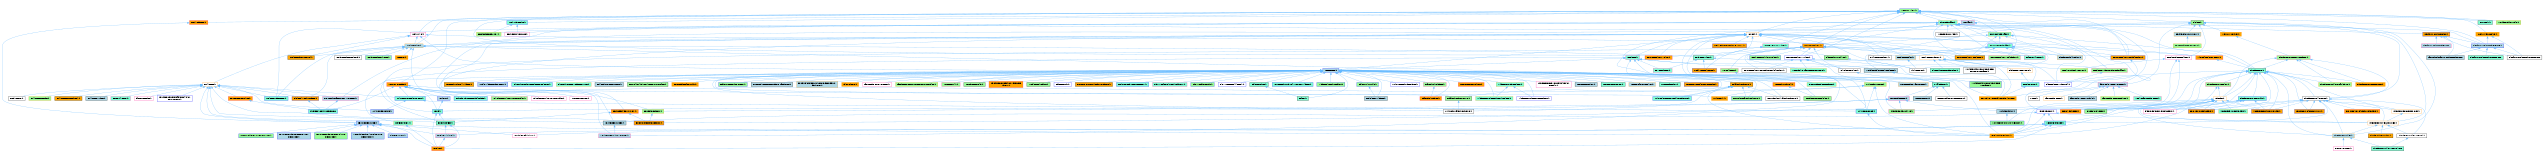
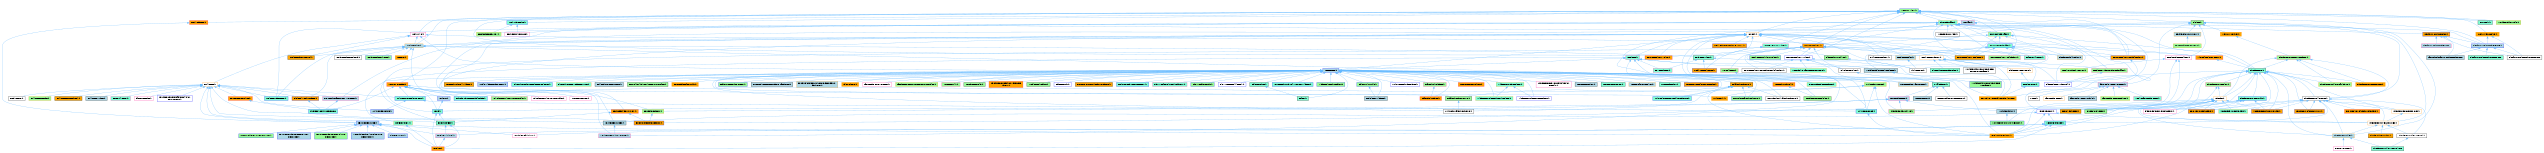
(2071, 111) -> (2071, 111)
